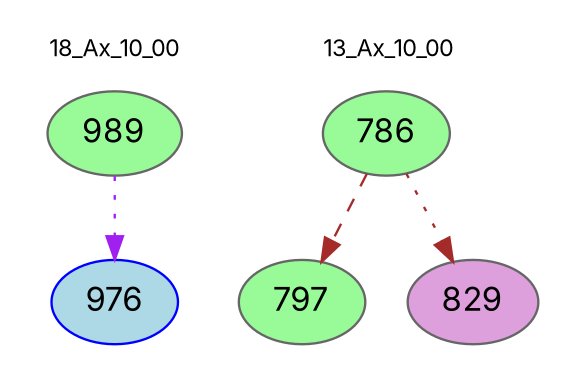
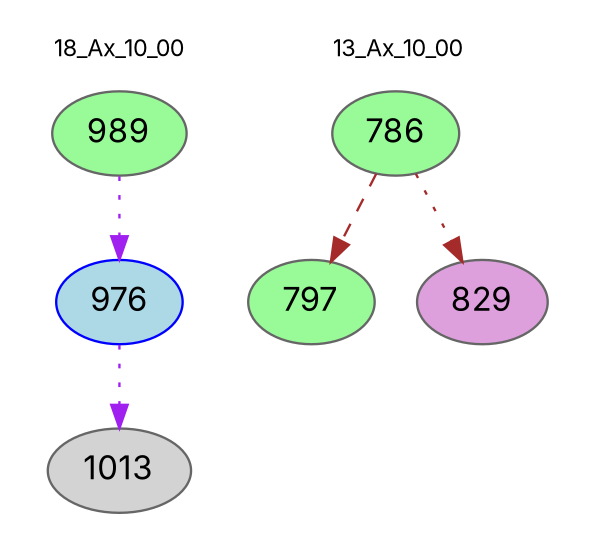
none -> (119, 471)
